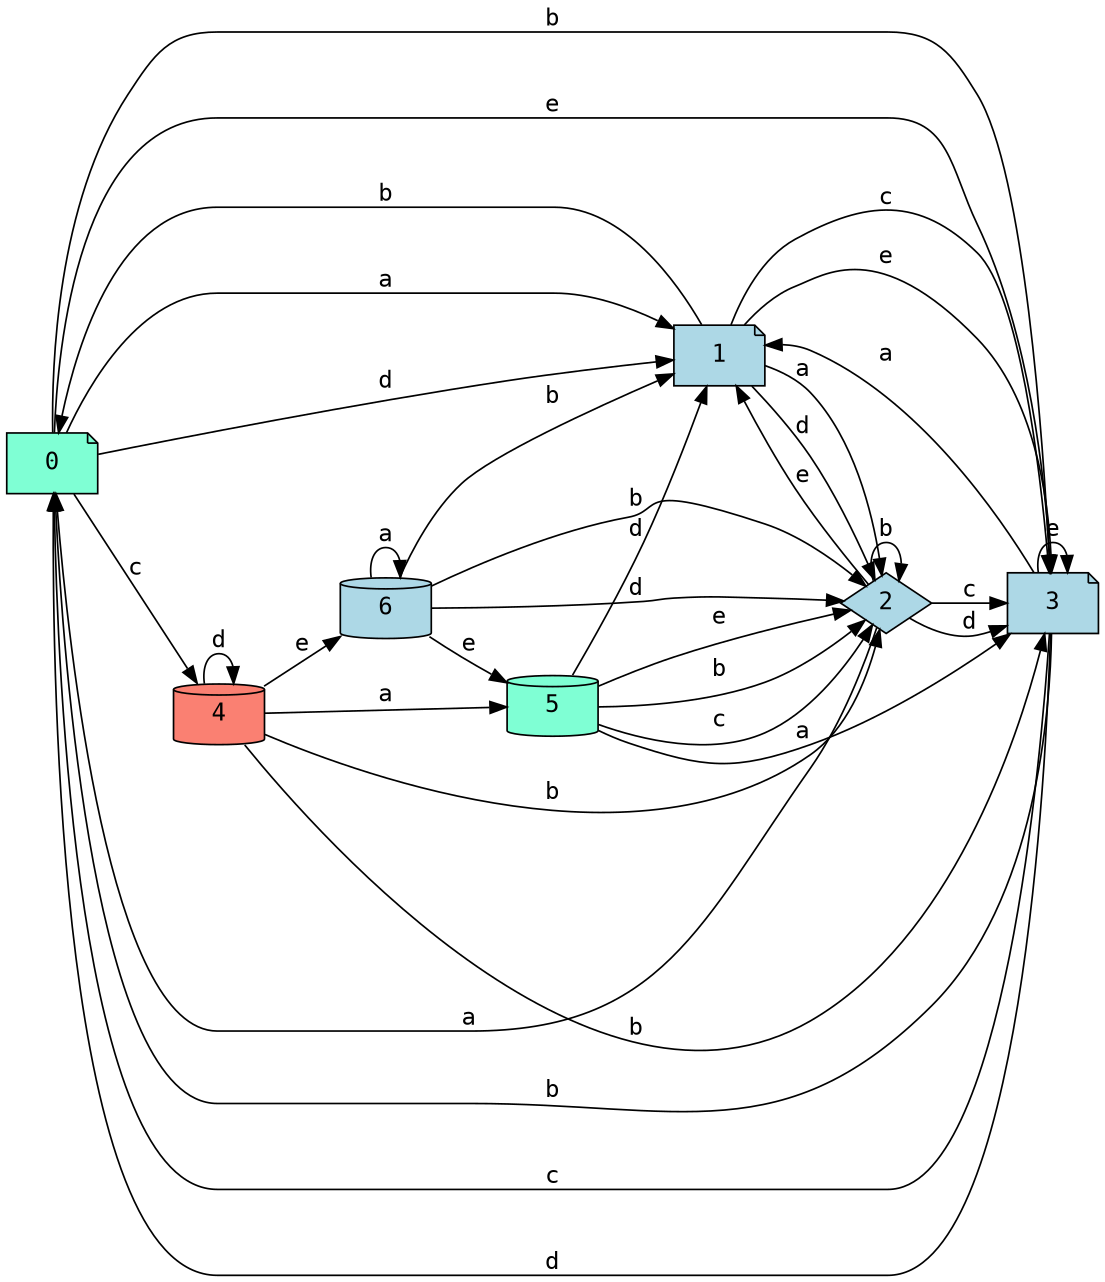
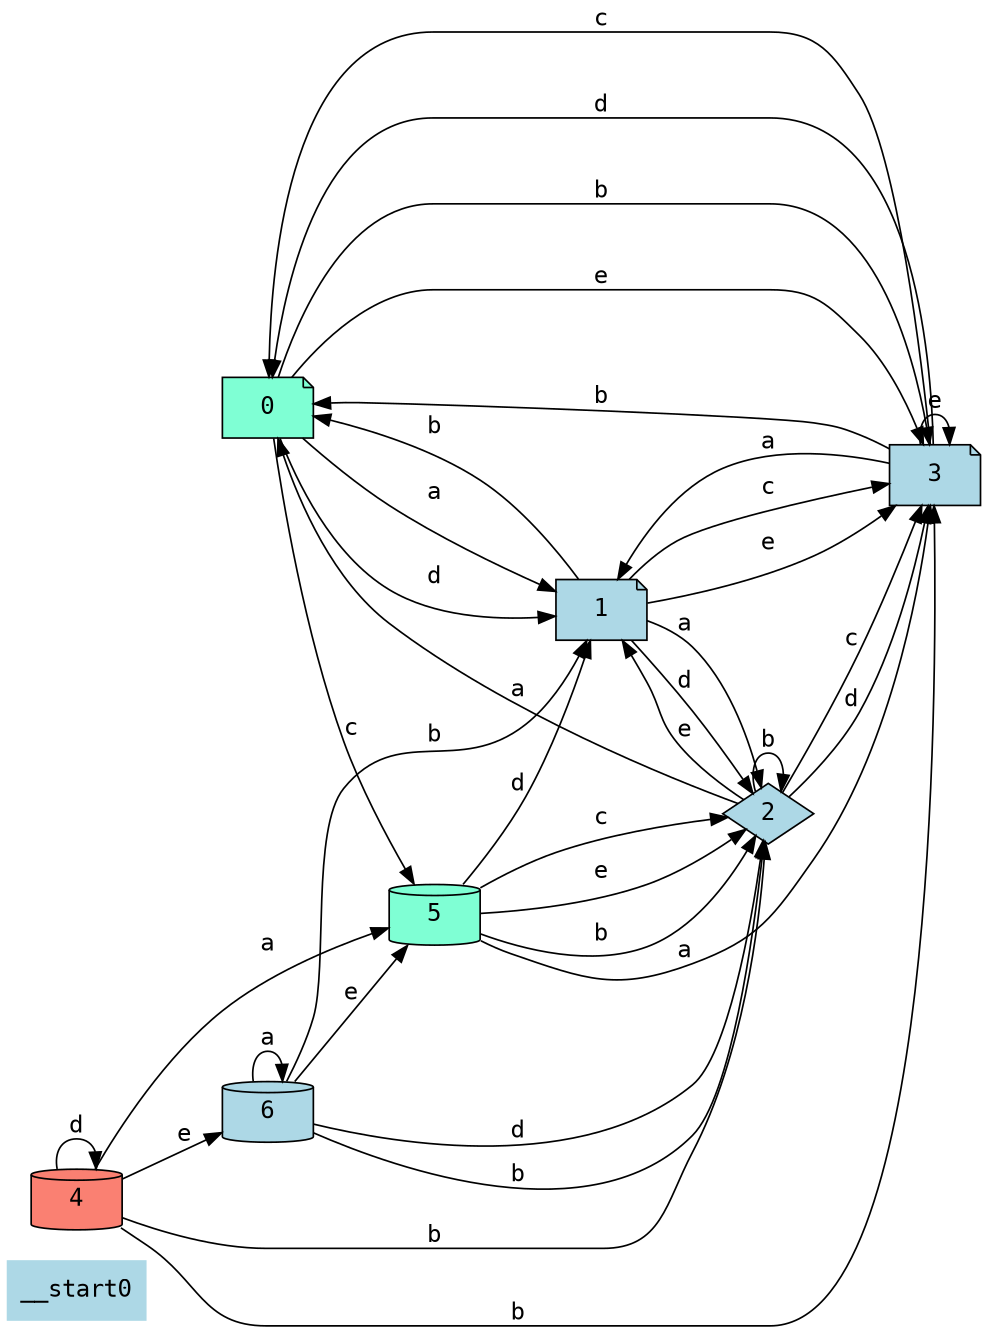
(131, 581) -> (319, 661)
none -> (77, 1290)
